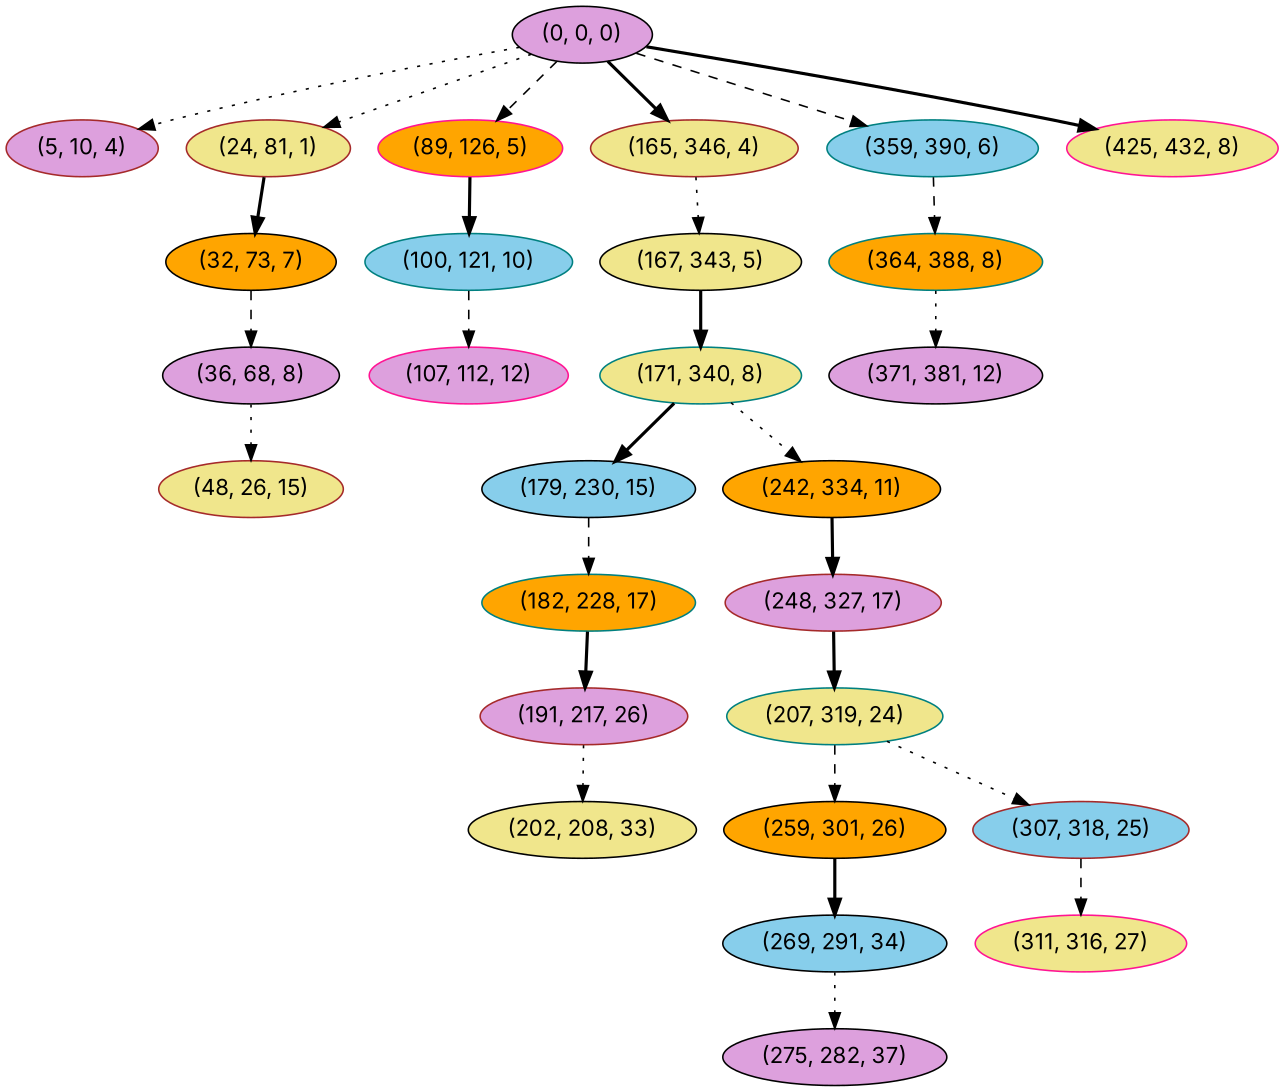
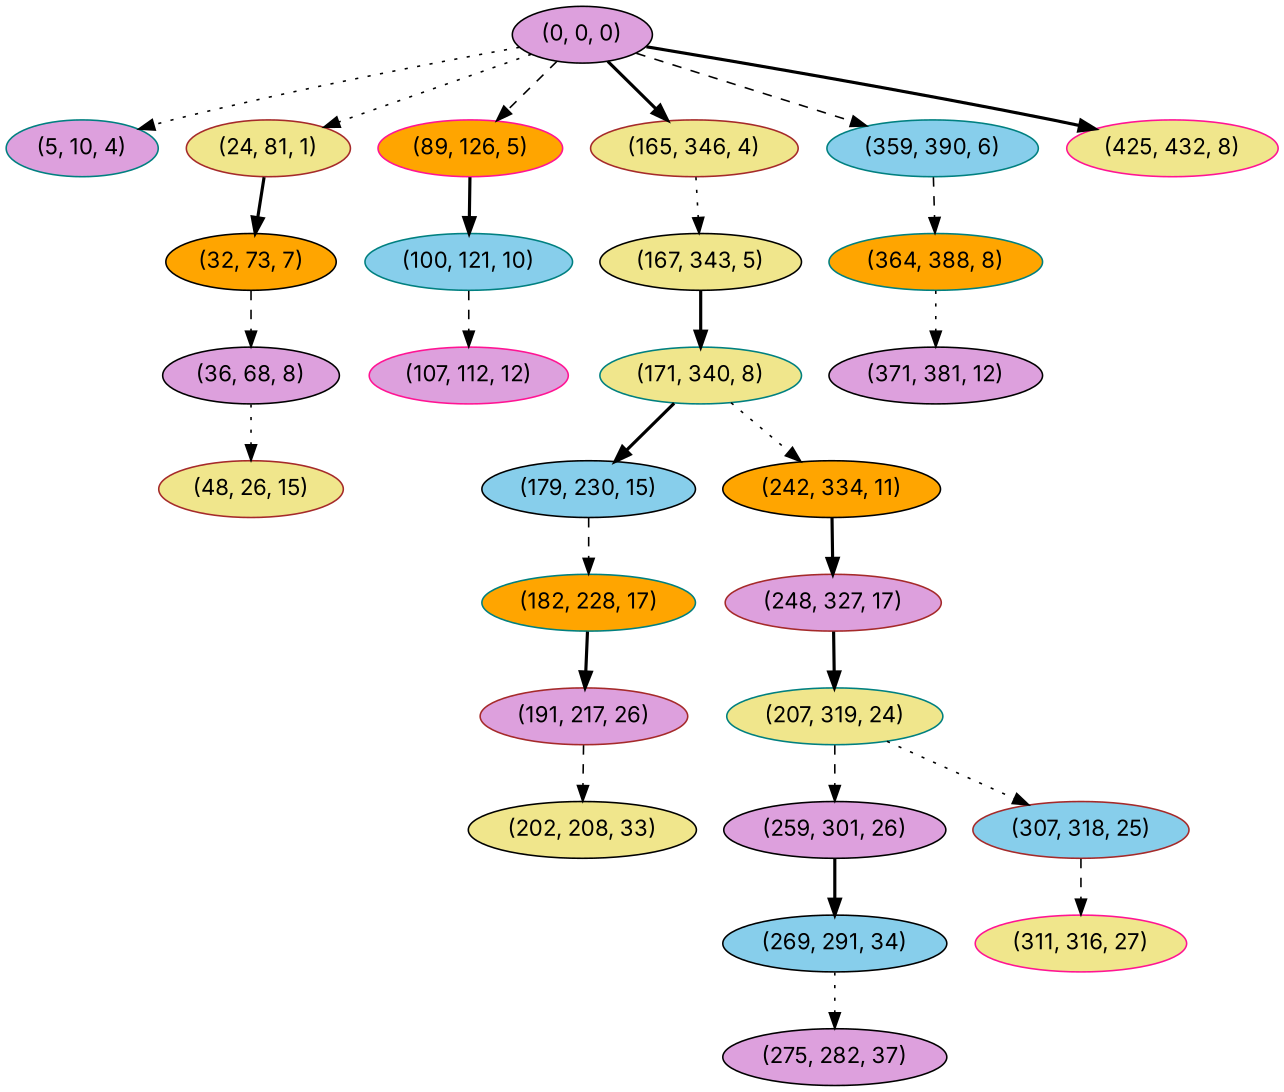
(82, 148) -> (82, 148)
(583, 765) -> (583, 765)
(835, 830) -> (835, 830)
